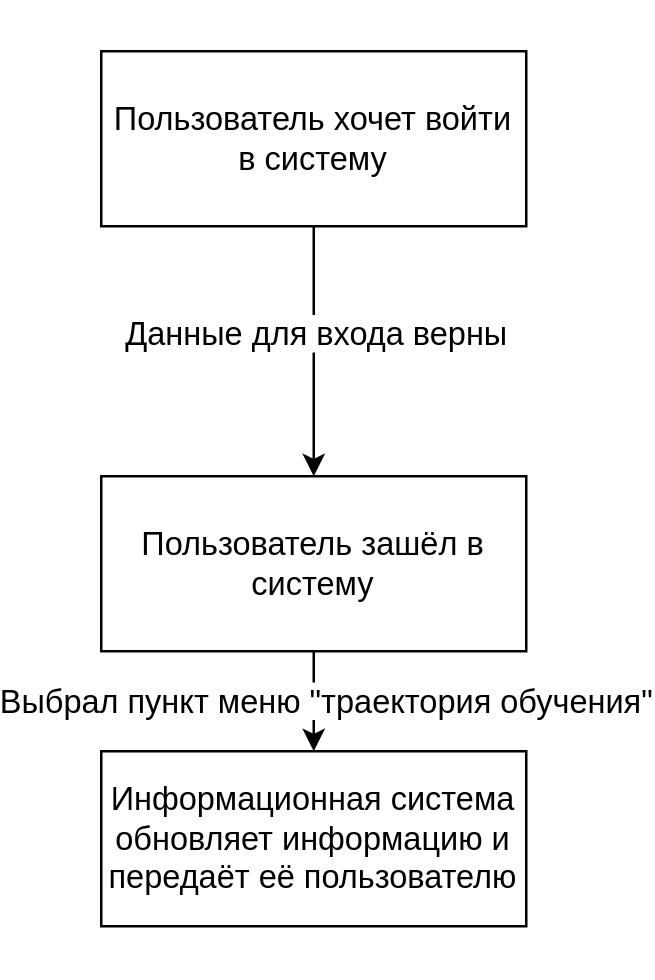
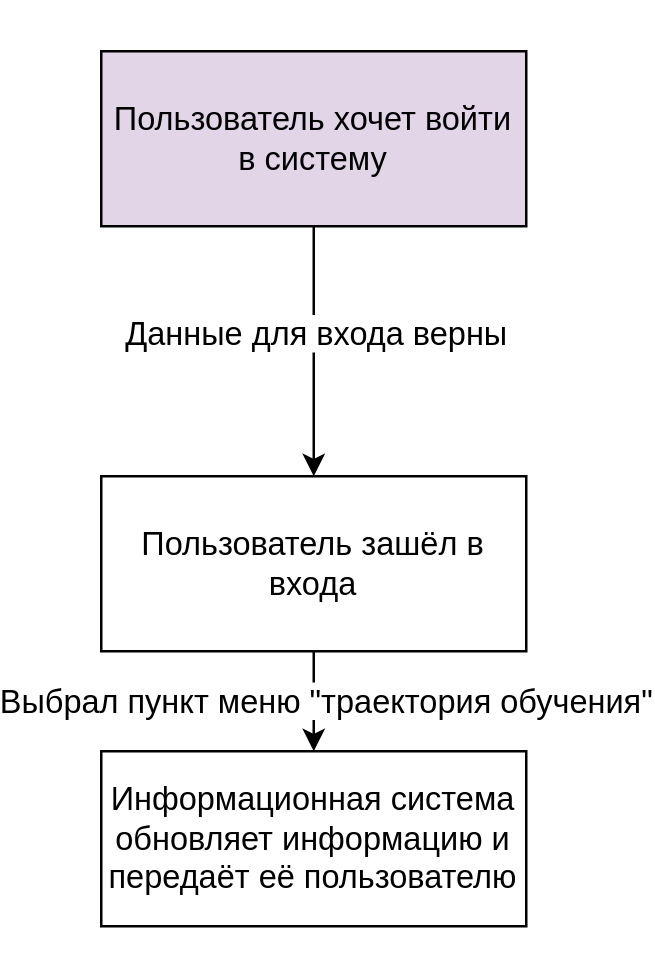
(314, 139) -> (314, 139)
(314, 564) -> (314, 564)
